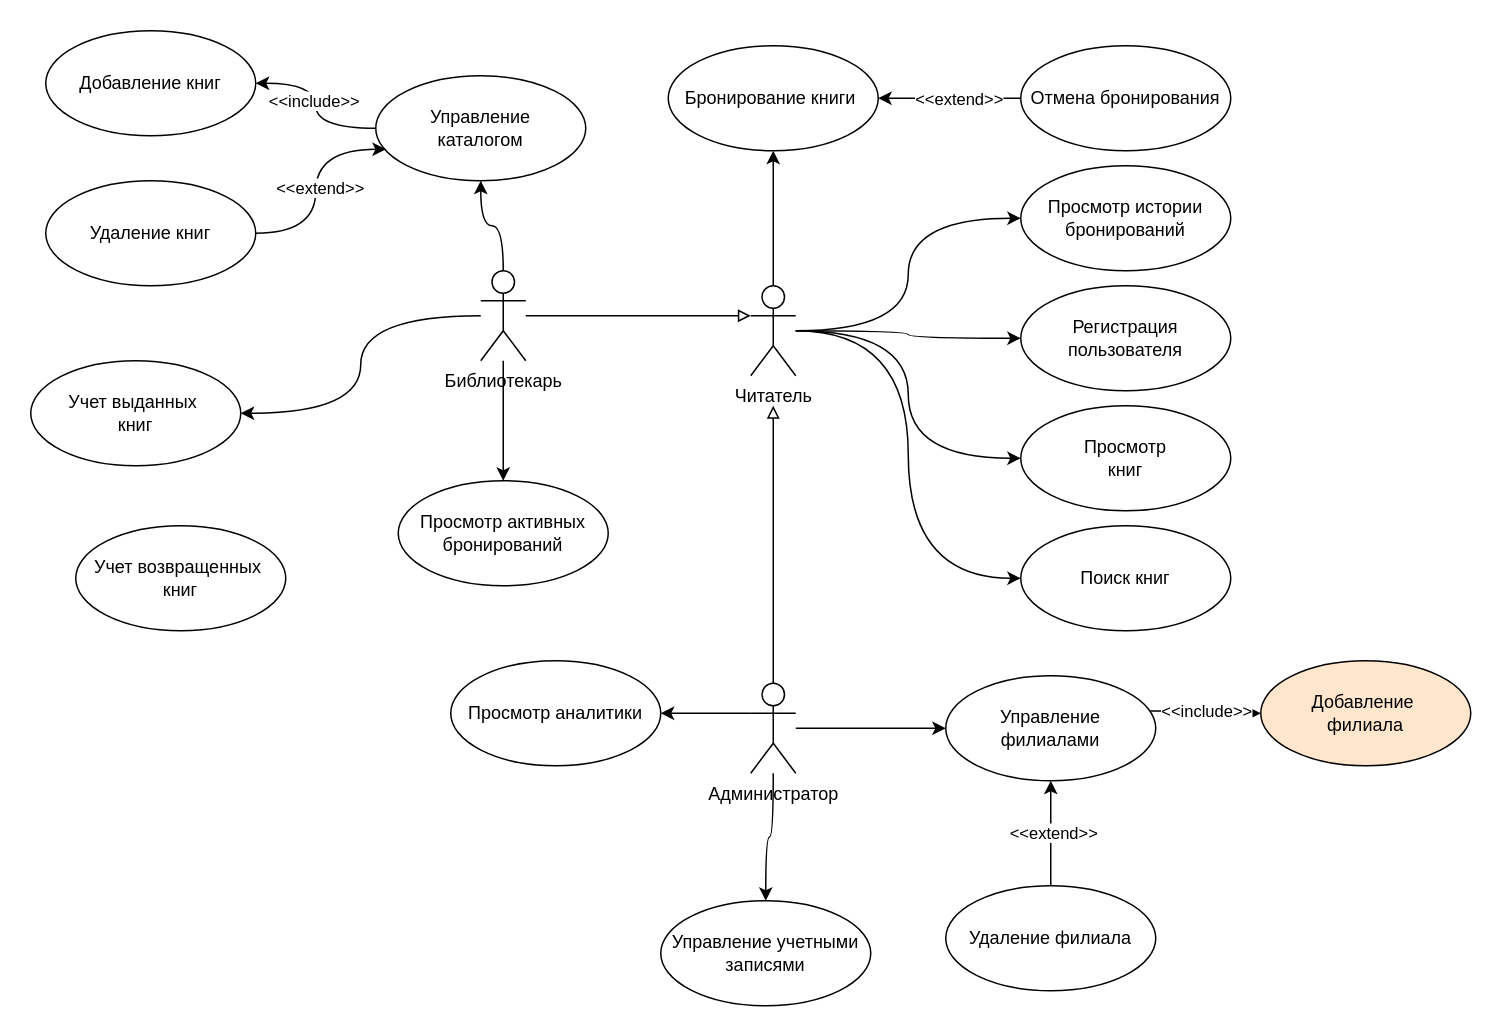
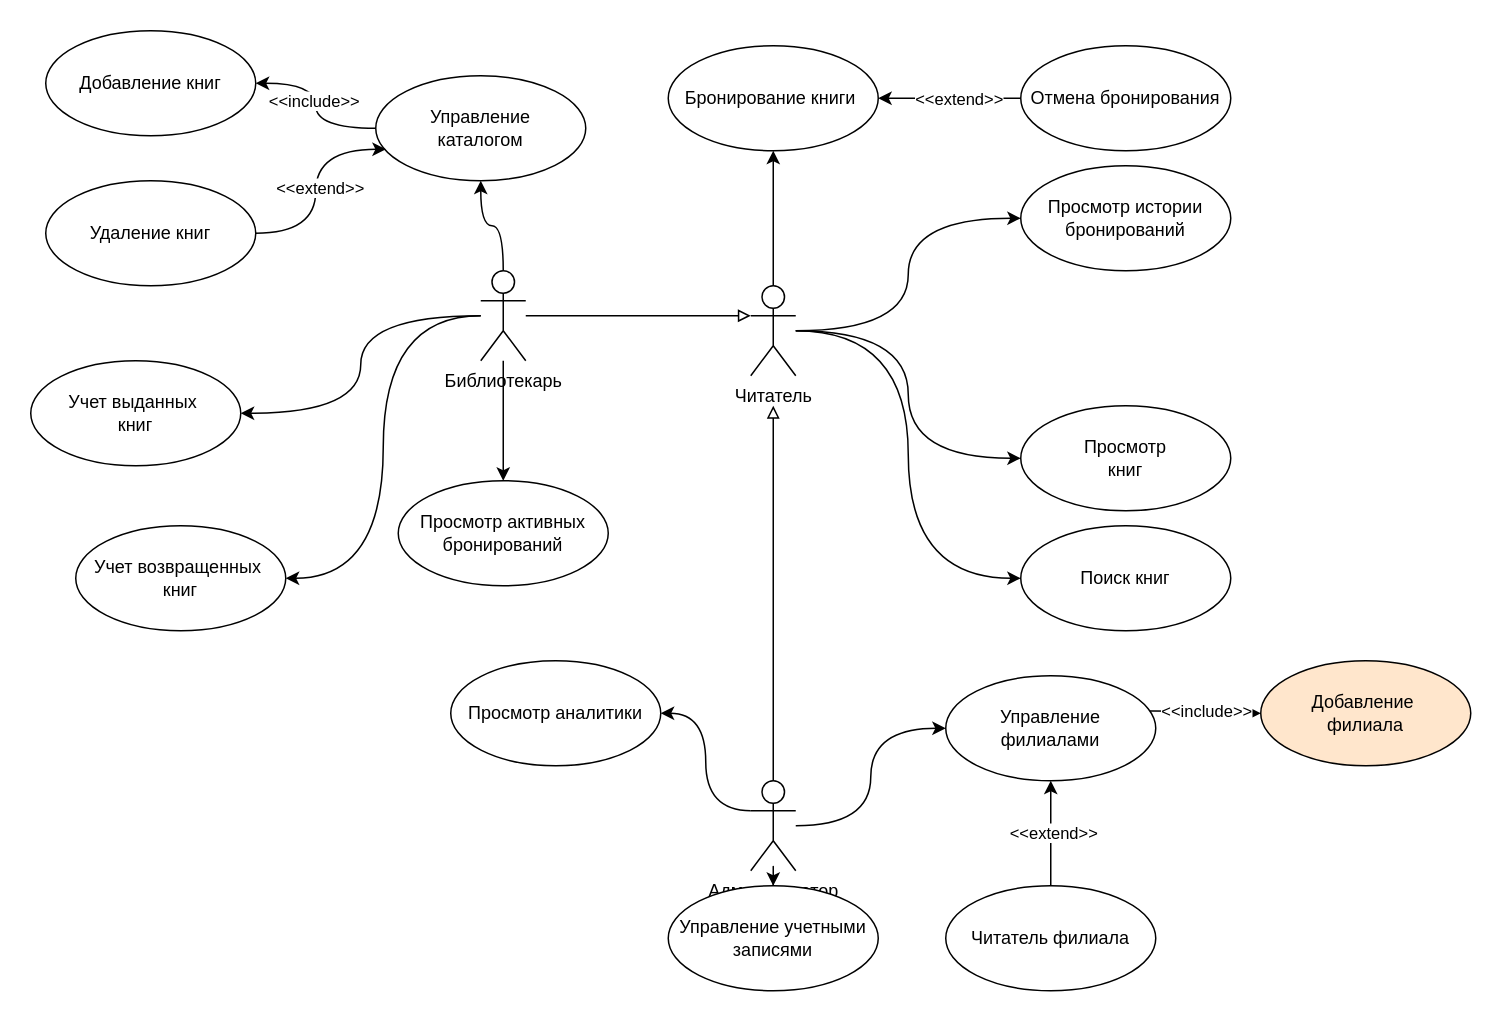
(920, 337) -> none
(1126, 338) -> none
none -> (383, 450)
(773, 728) -> (773, 826)
(1051, 938) -> (1051, 938)
(766, 953) -> (773, 938)
